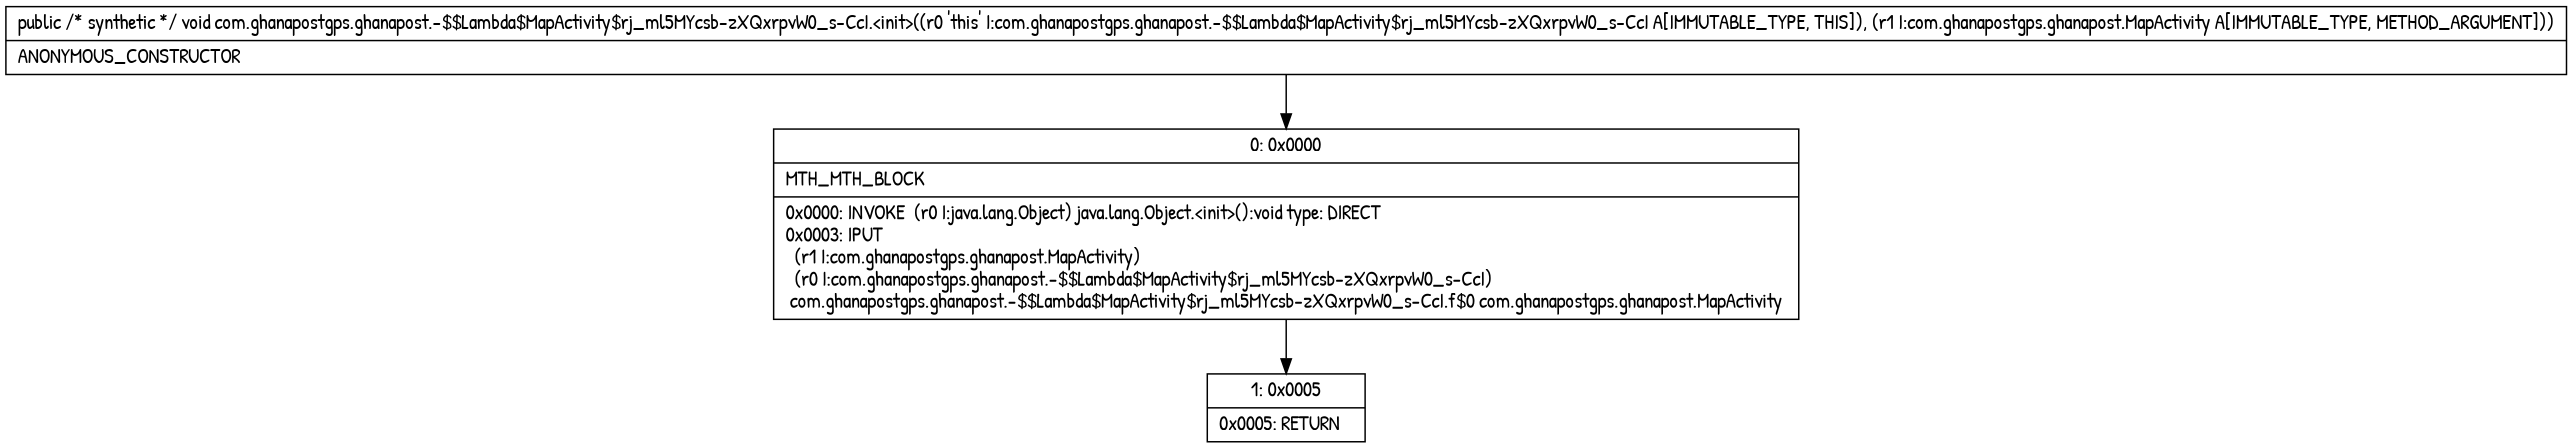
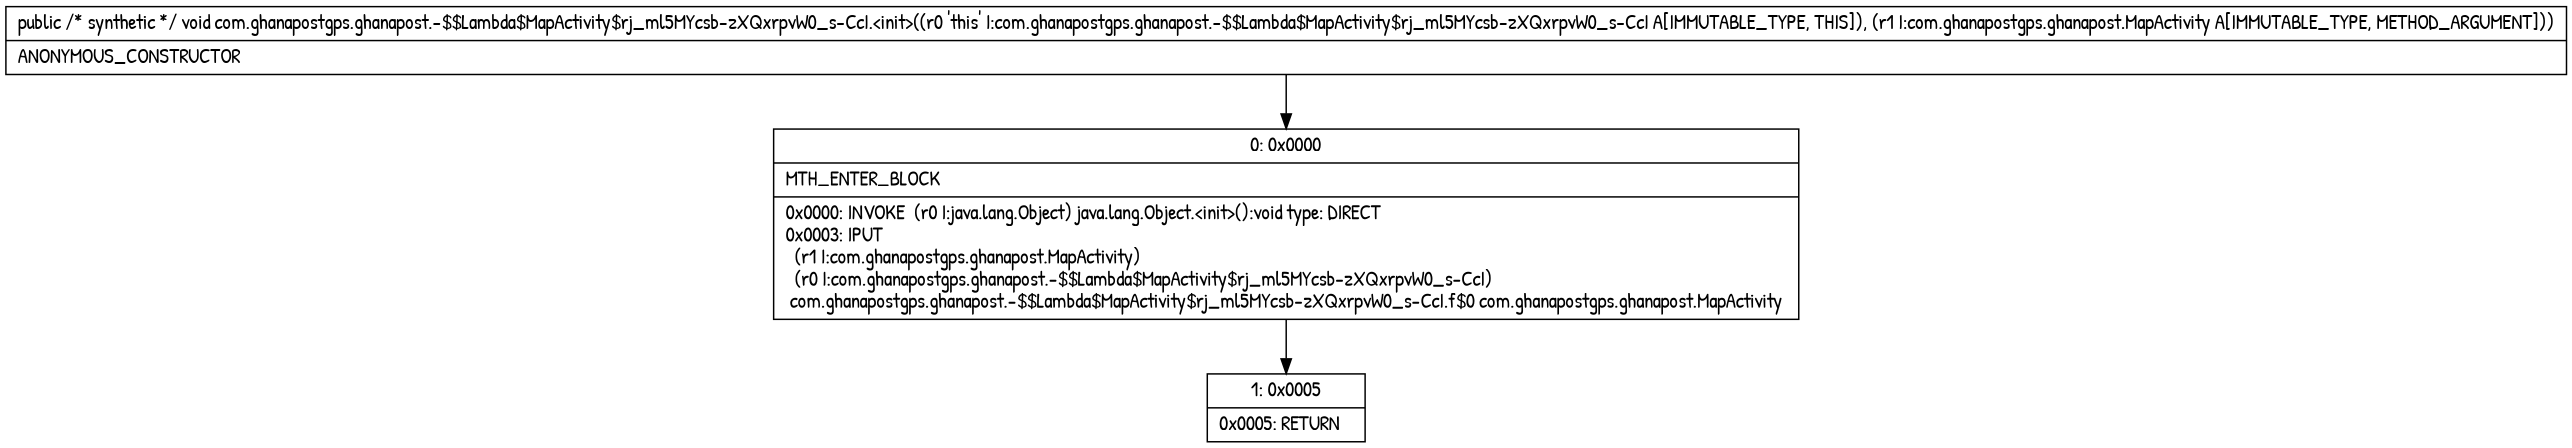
(856, 179) -> (864, 179)
